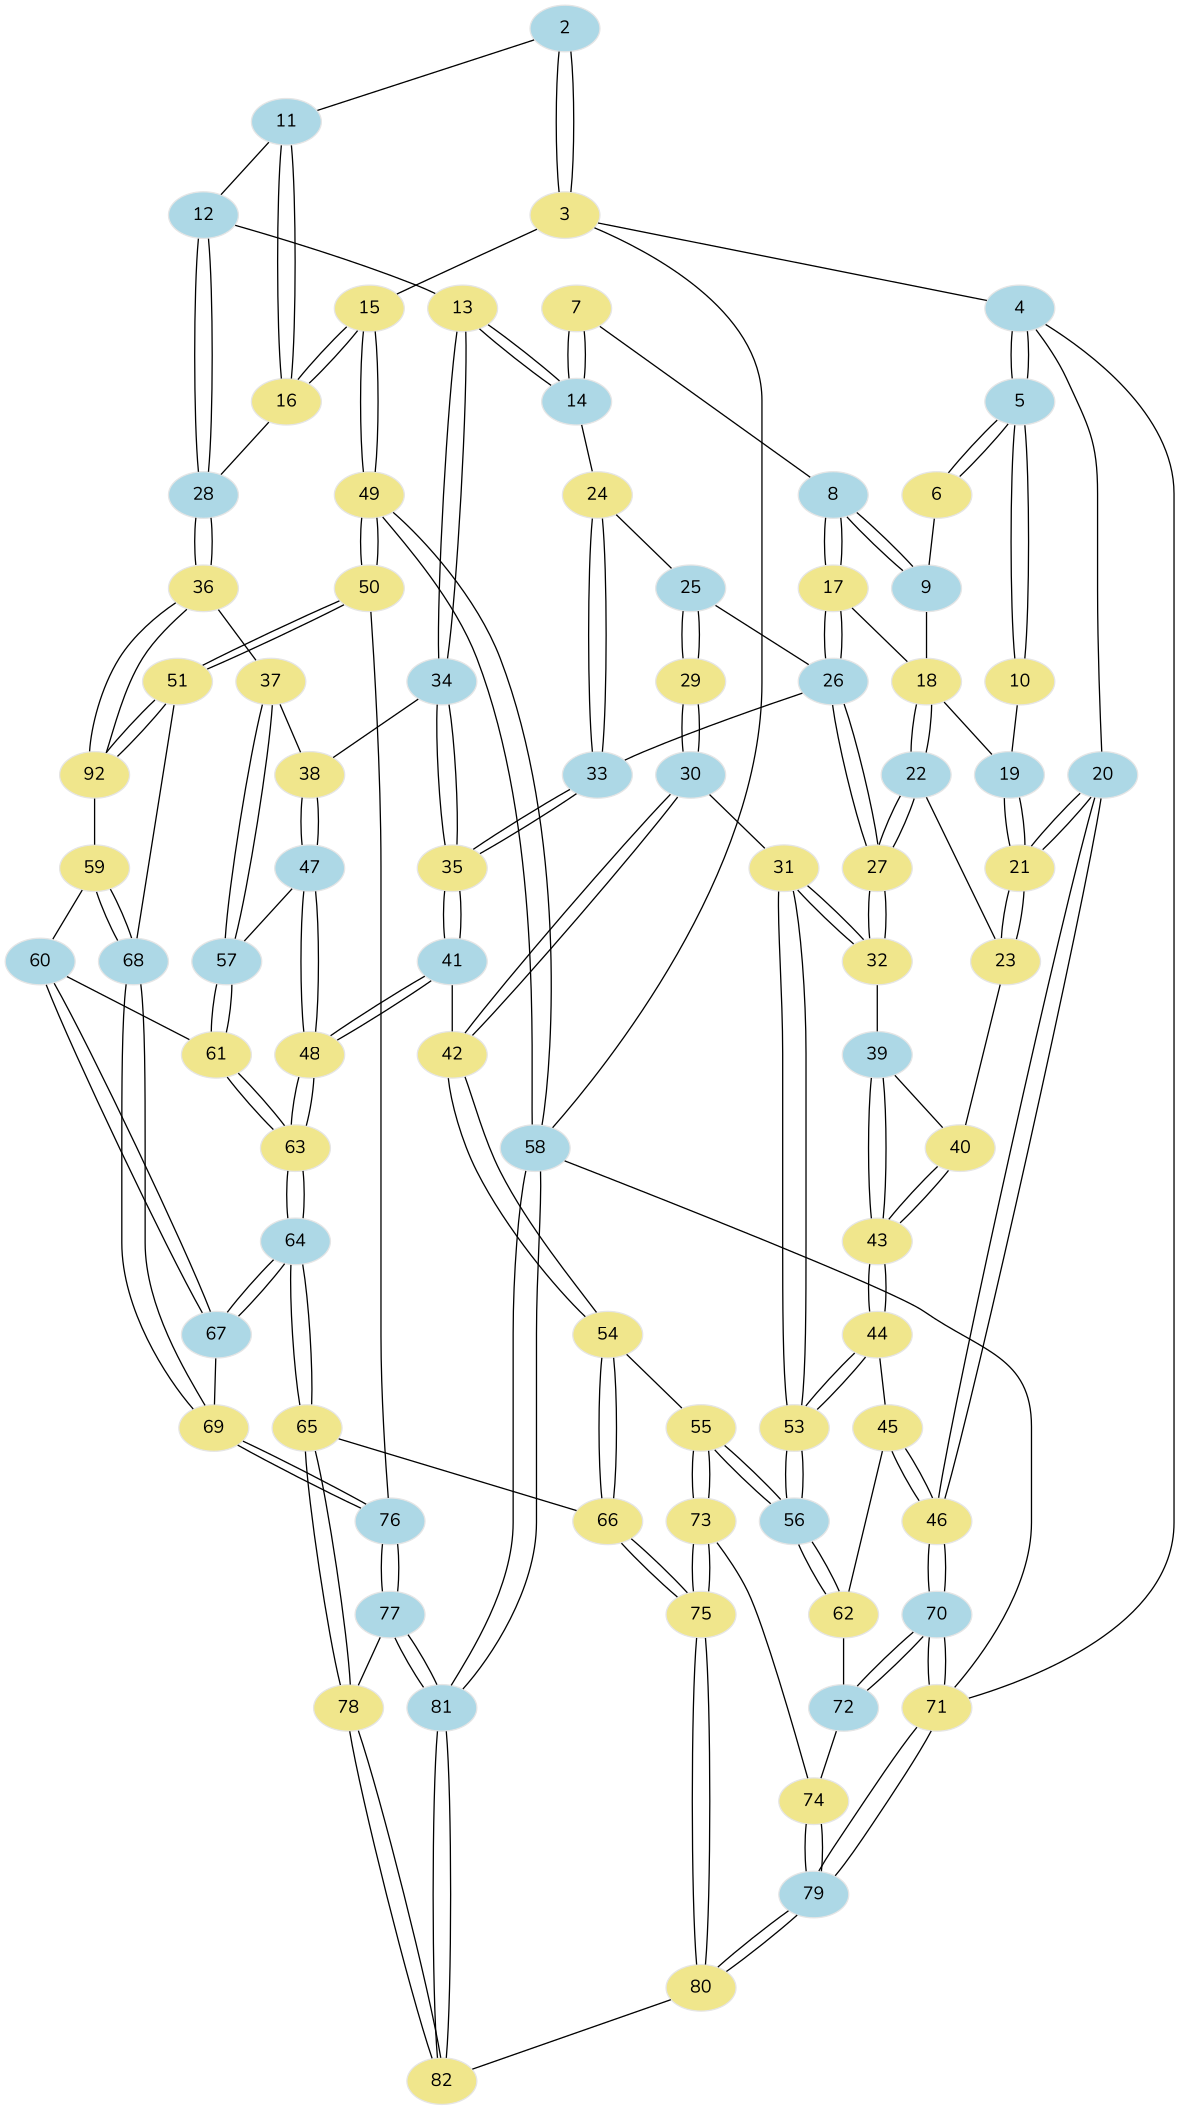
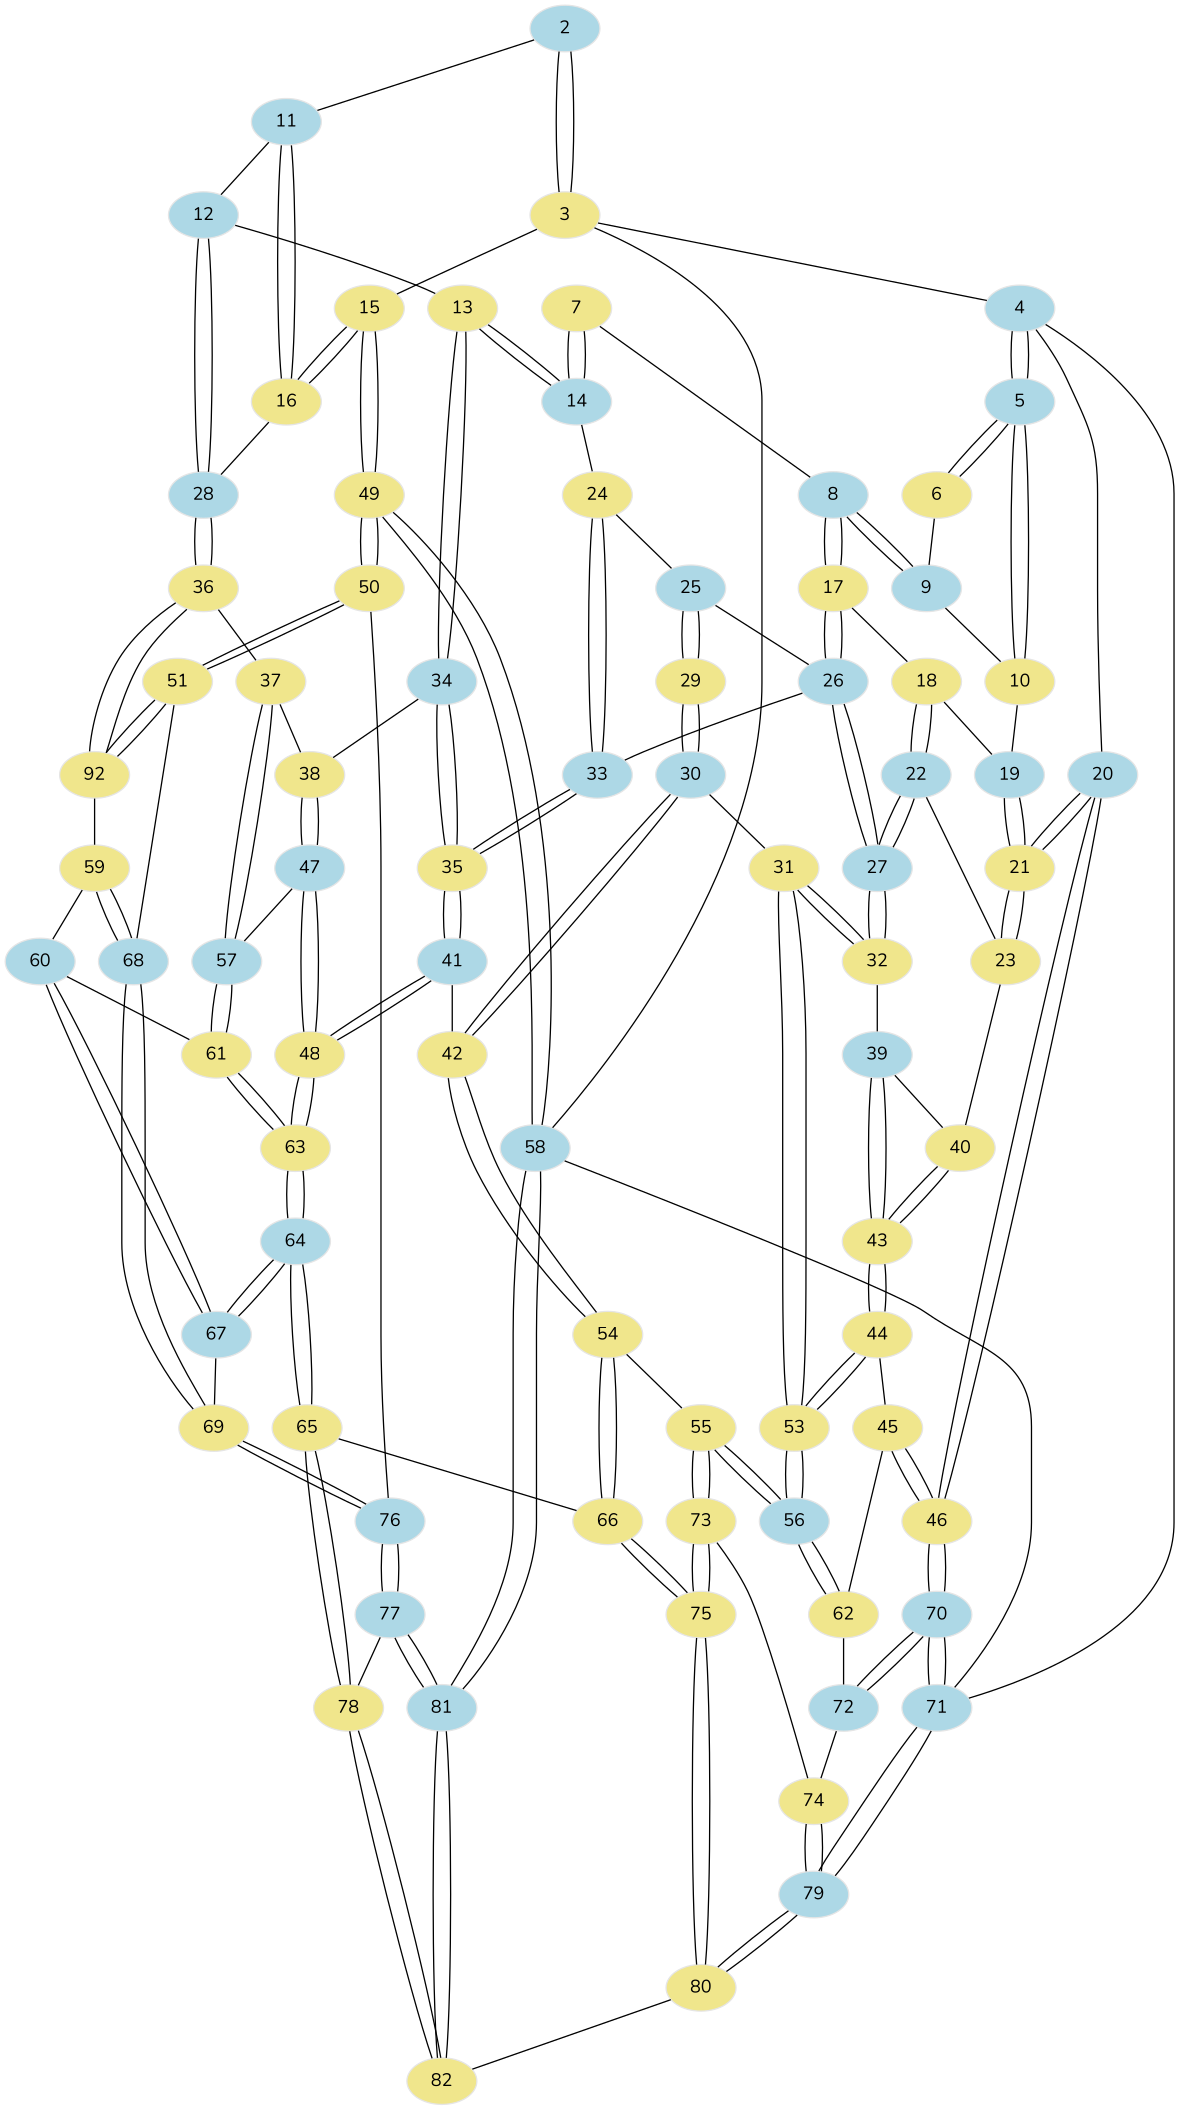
(927, 635) -> (973, 635)
(877, 868) -> (877, 868)
(937, 1708) -> (937, 1708)
